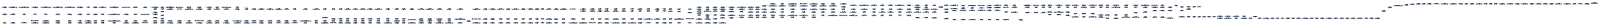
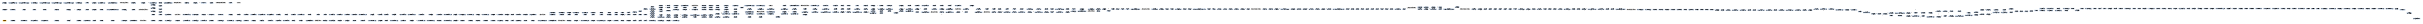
none -> (1135, 9)
